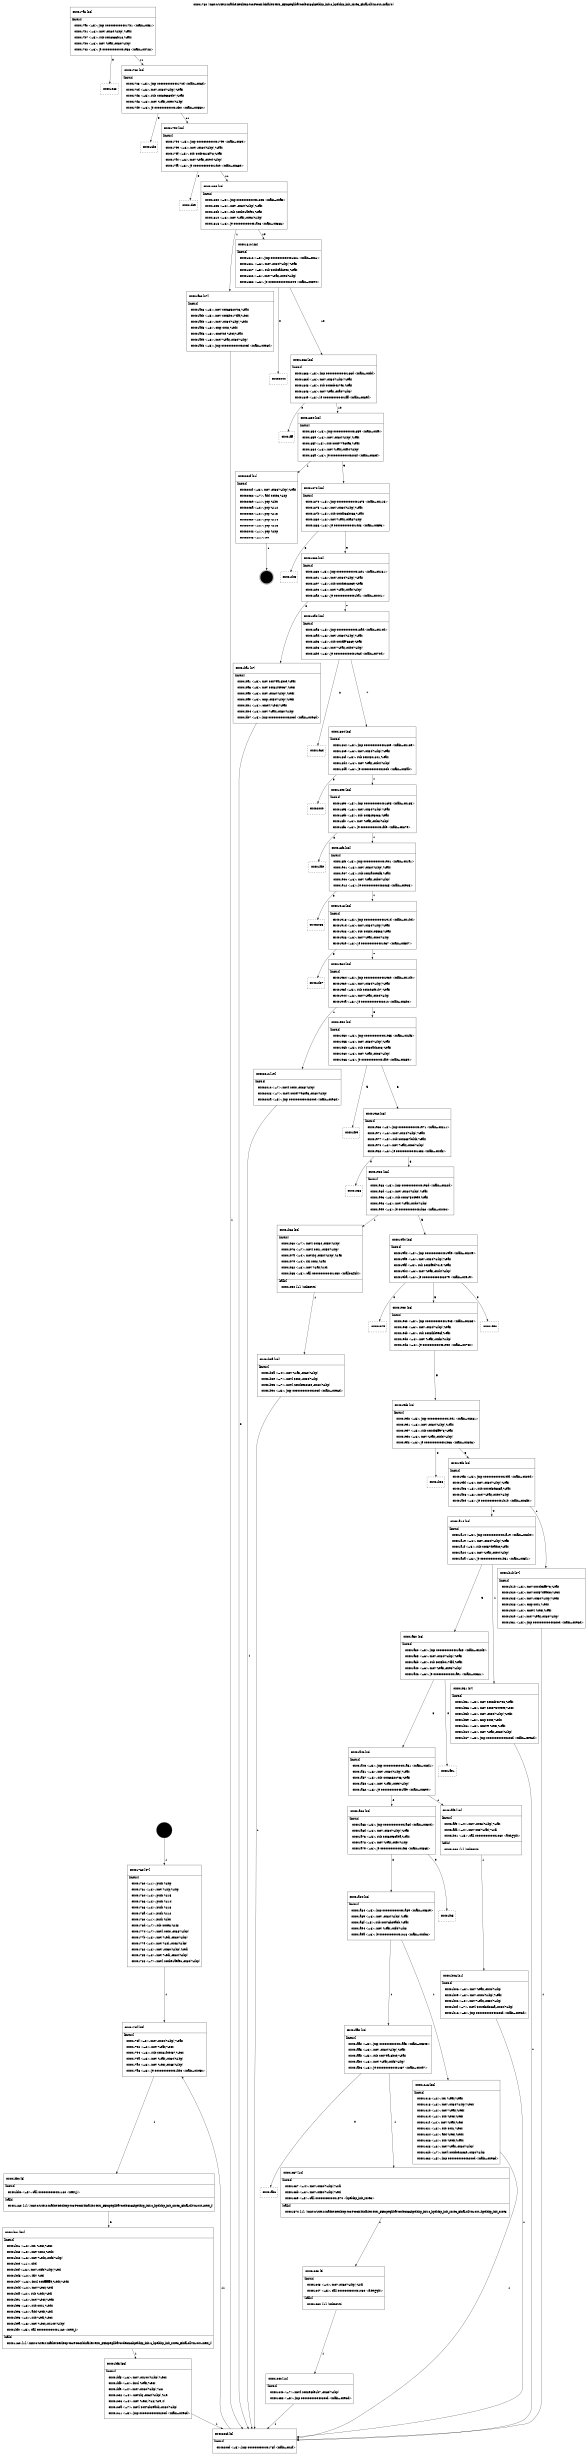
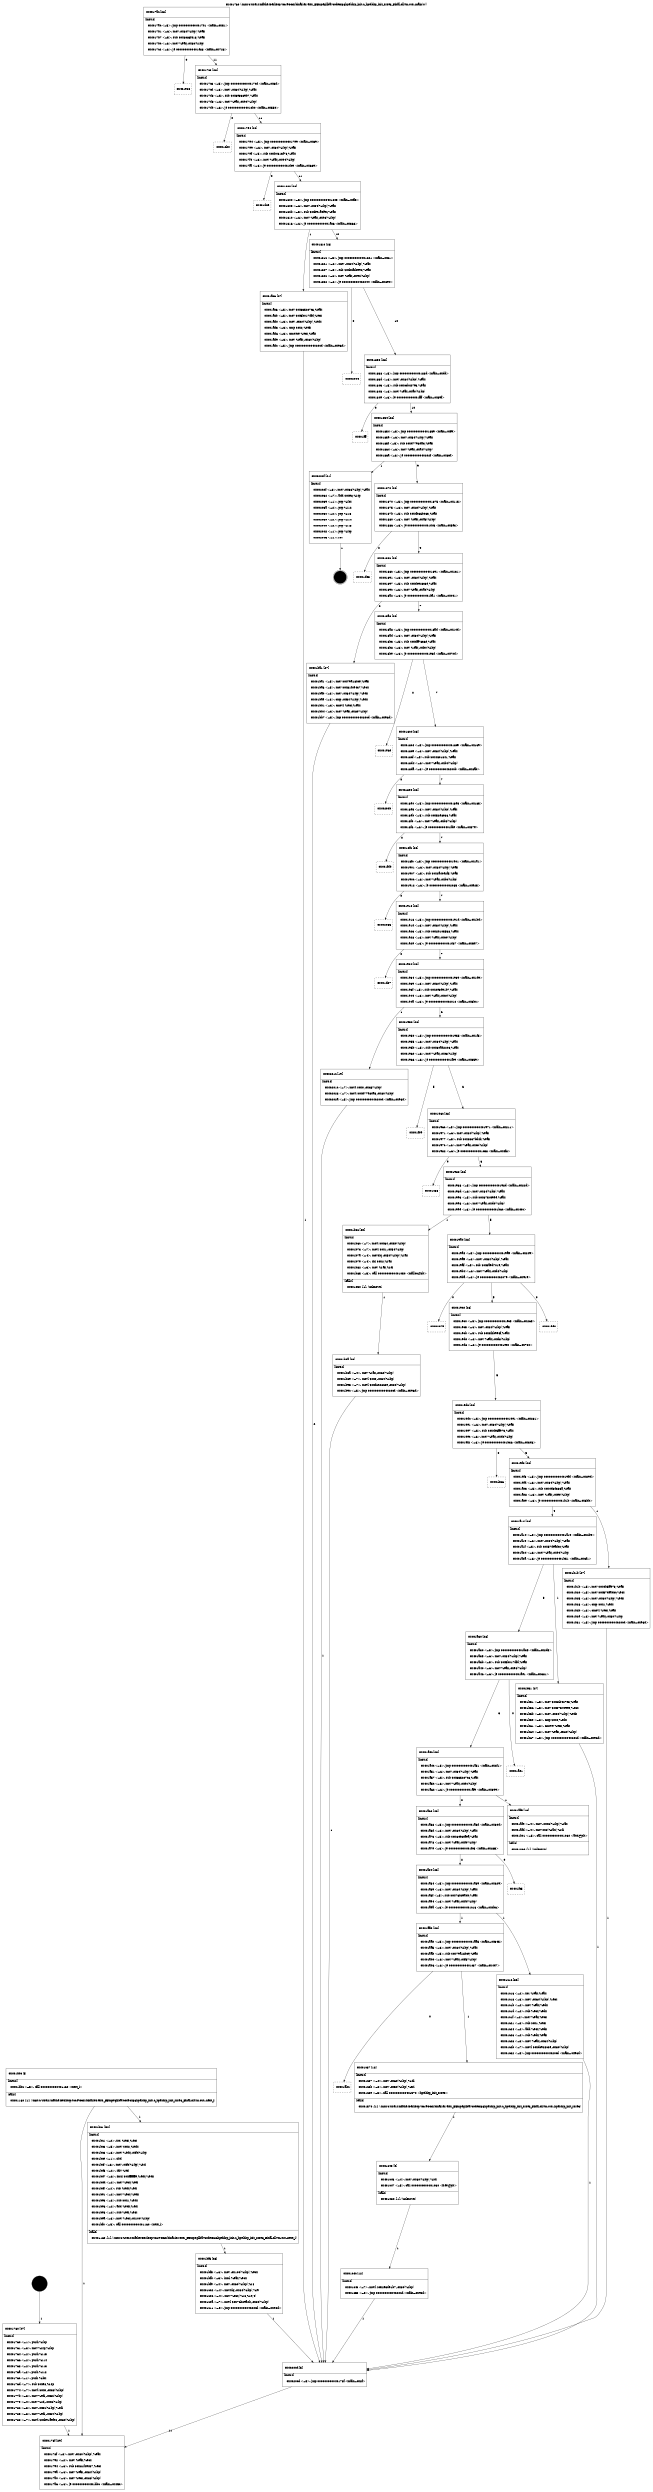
(484, 1995) -> none
(135, 2124) -> (82, 2268)
(110, 2222) -> (139, 2117)
